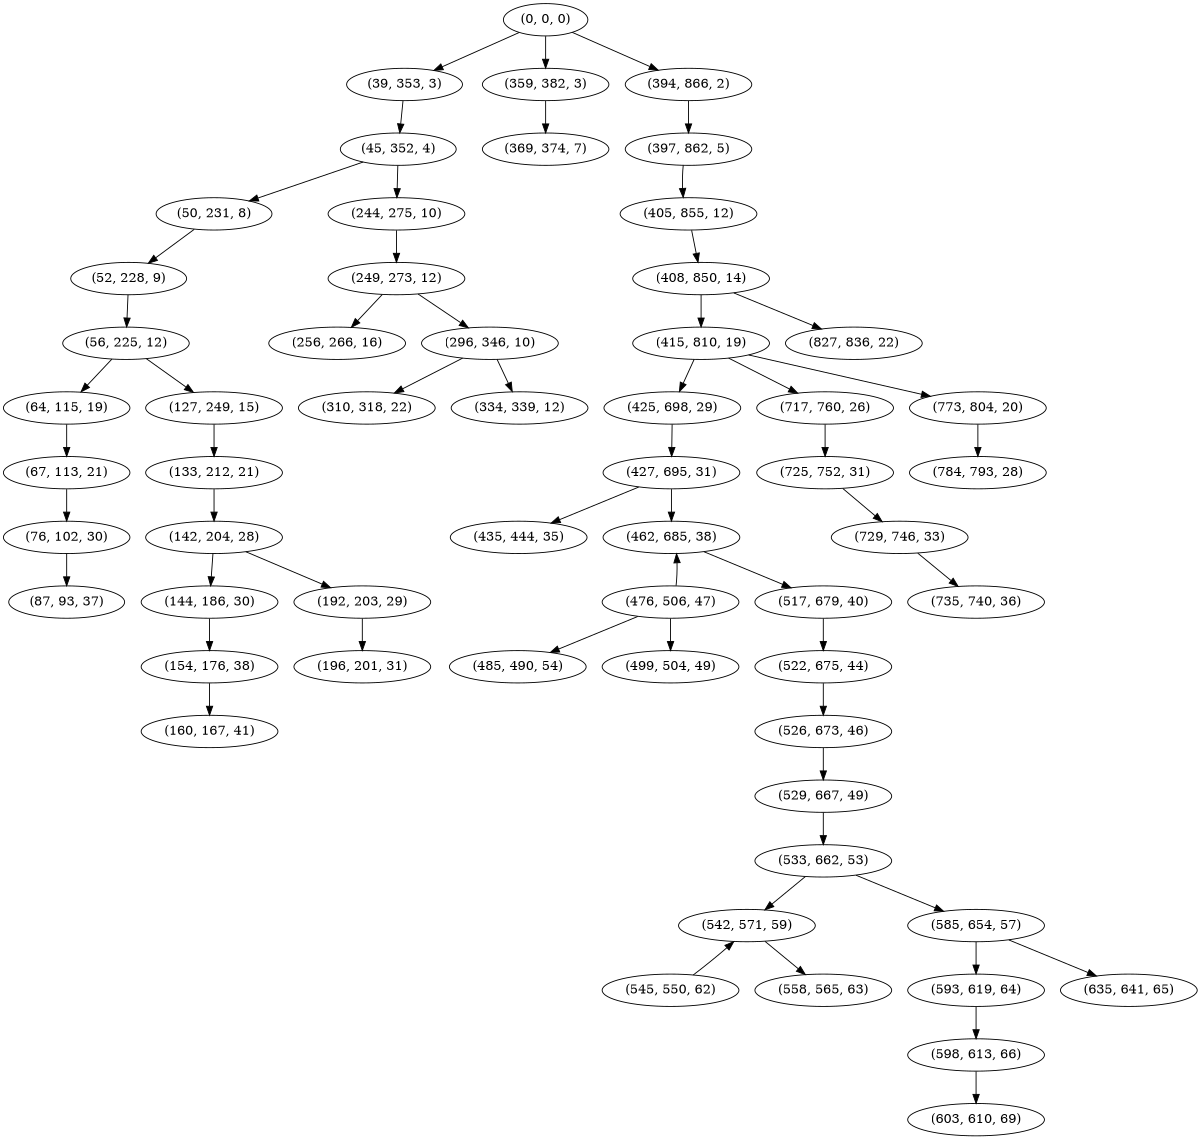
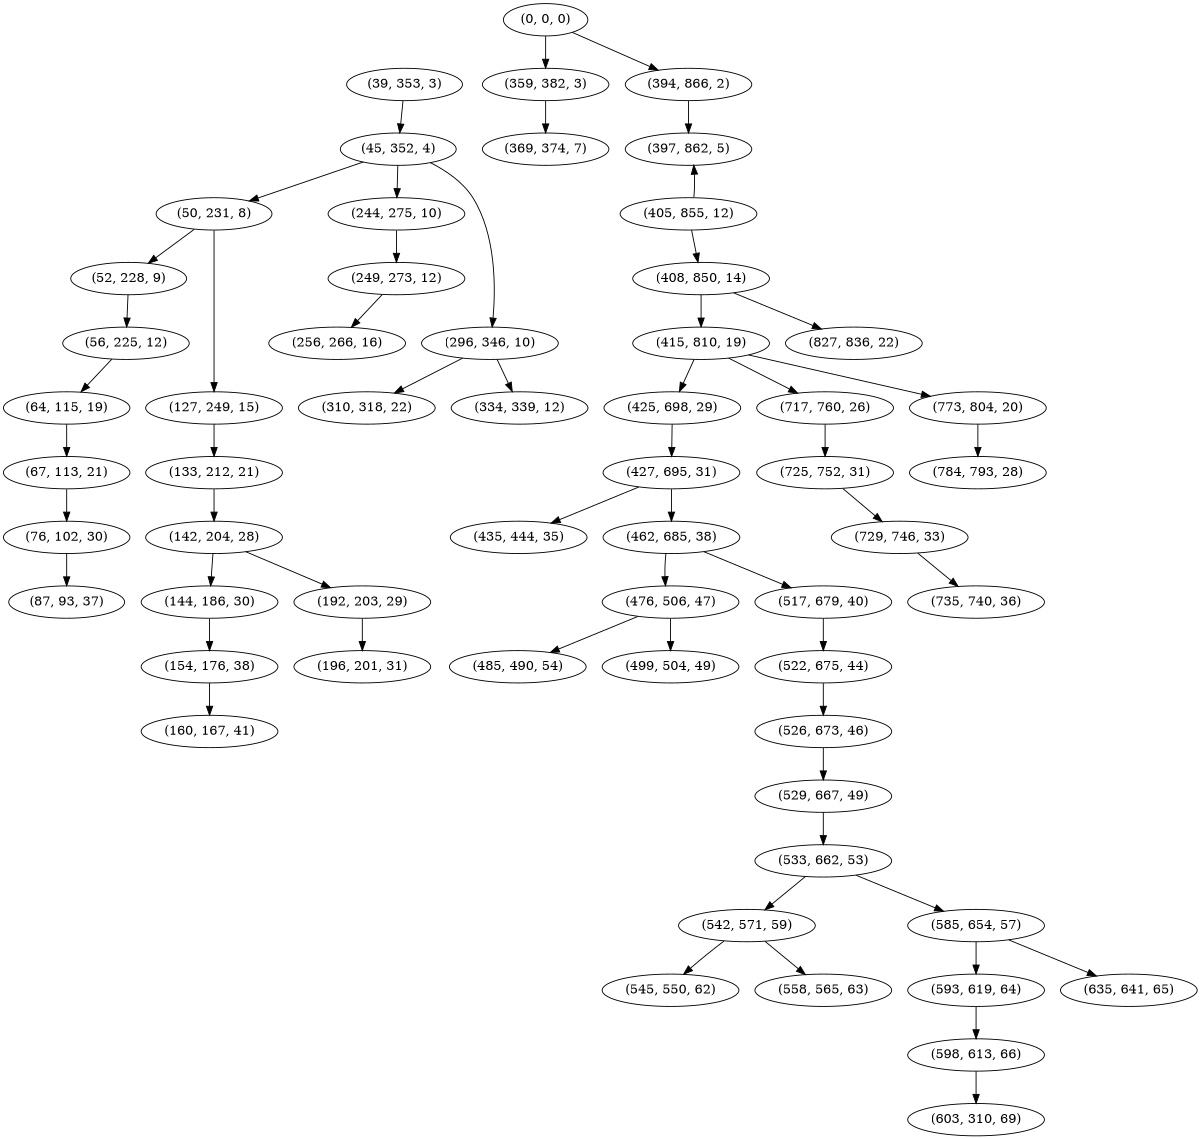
(481, 50) -> none
(683, 177) -> (695, 186)
(439, 308) -> (486, 229)
(166, 373) -> (214, 306)
(677, 574) -> (665, 565)
(710, 962) -> (707, 954)
(976, 1120) -> (976, 1120)
